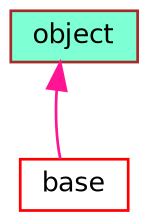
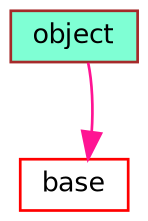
(56, 125) -> (92, 97)
